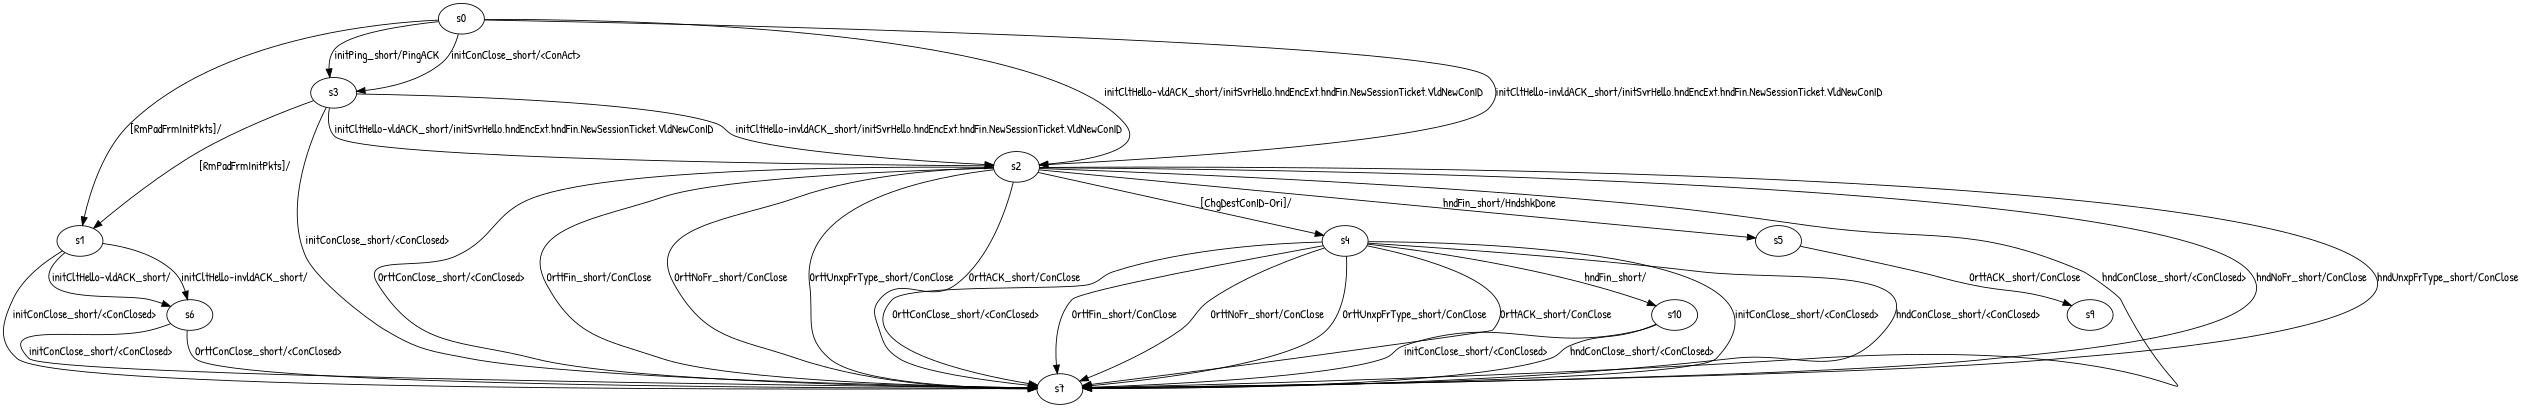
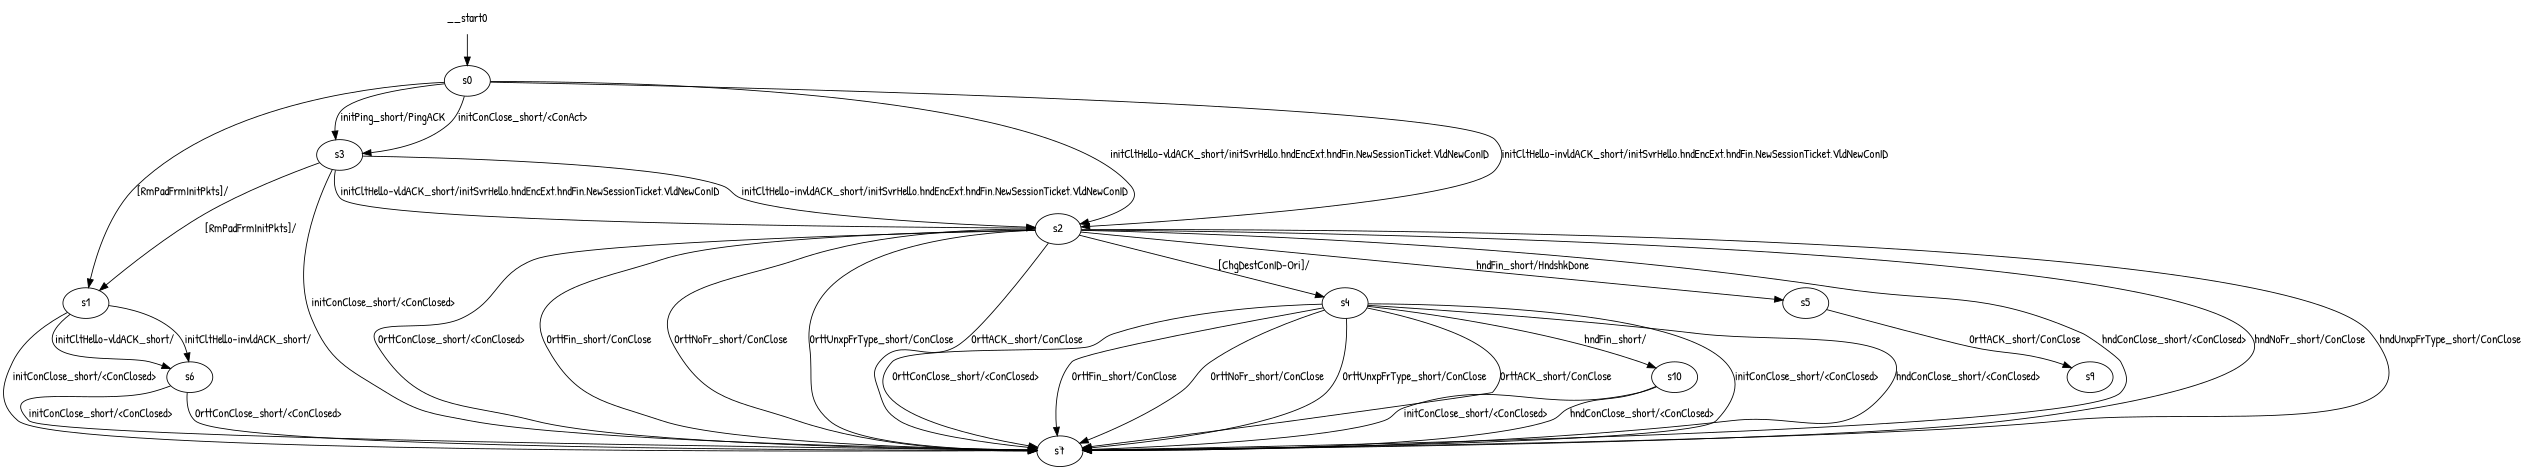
none -> (467, 19)
